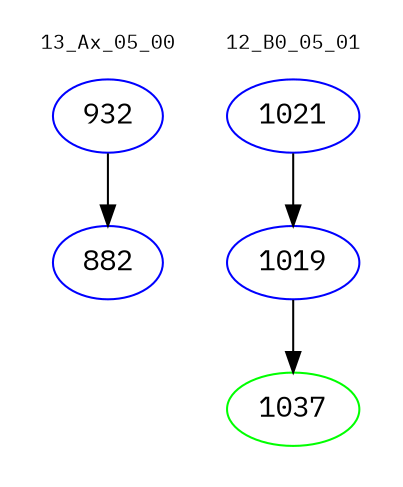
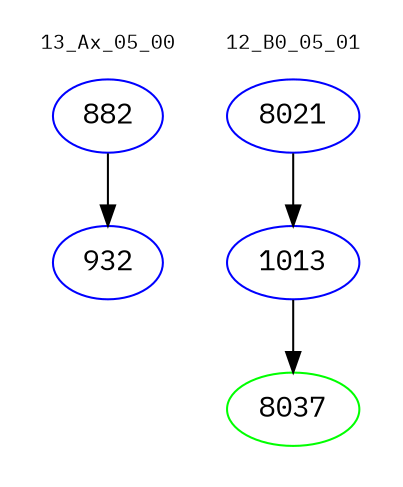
(293, 116) -> (293, 116)
(108, 179) -> (108, 179)
(293, 263) -> (293, 263)
(293, 409) -> (293, 409)
